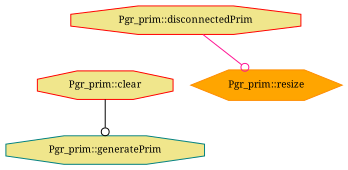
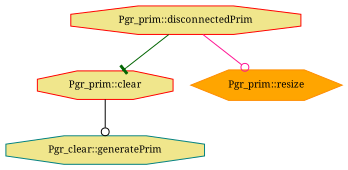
none -> (148, 51)
(105, 150) -> (105, 150)
